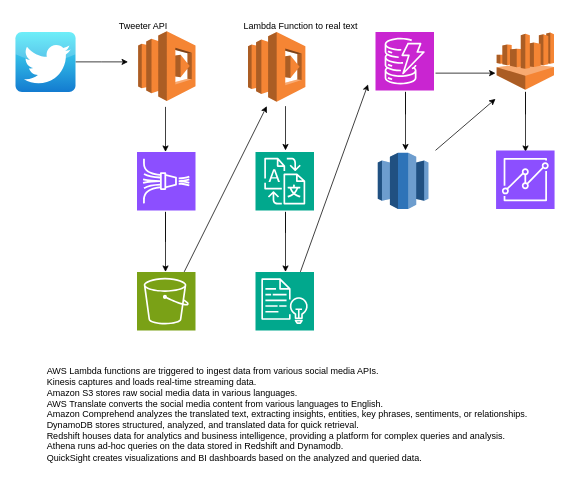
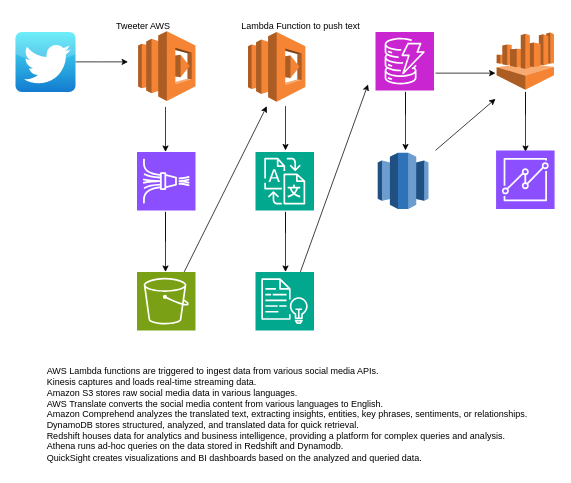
(143, 27) -> (143, 27)
(301, 27) -> (301, 27)
